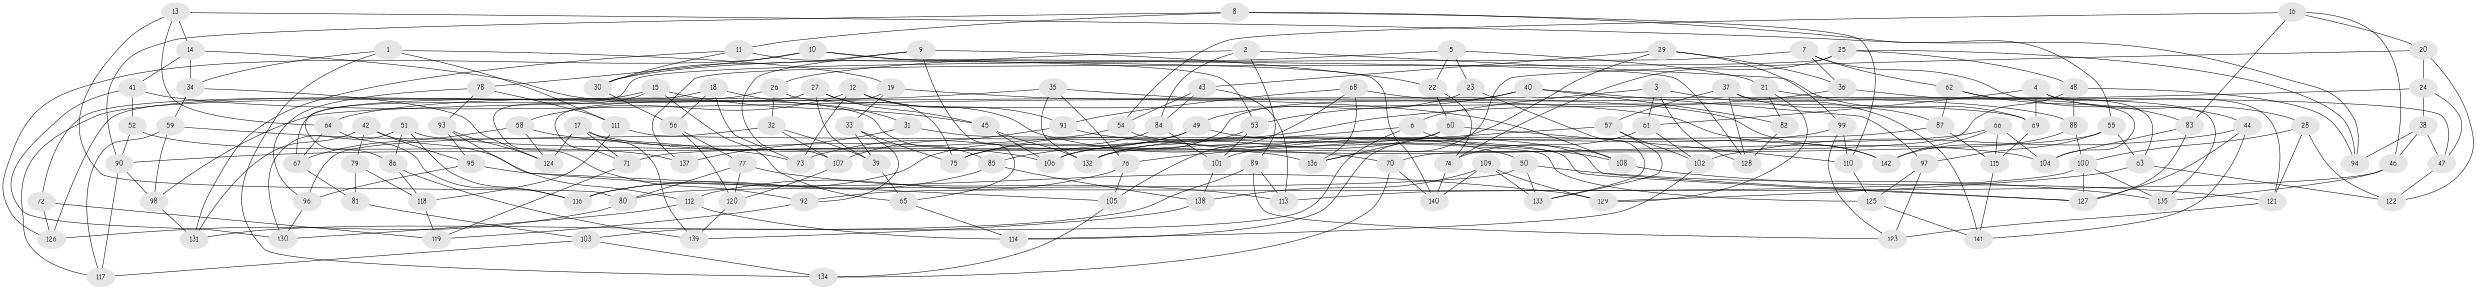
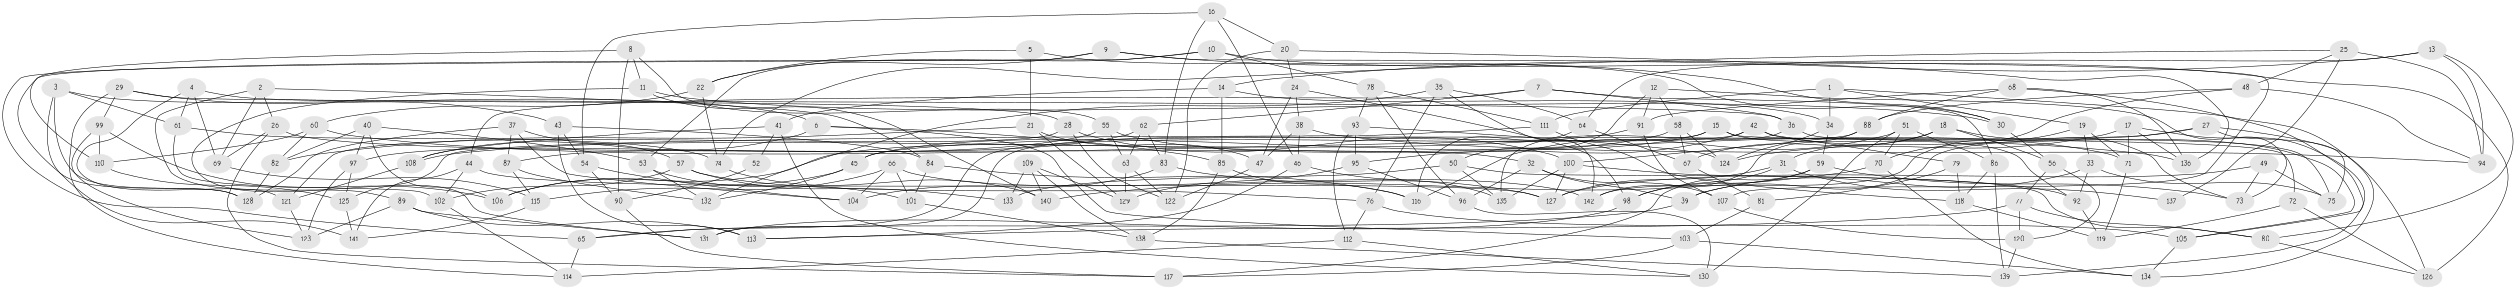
(1471, 88) -> none
(1269, 145) -> (295, 145)
(314, 149) -> none
(138, 184) -> (1705, 183)
